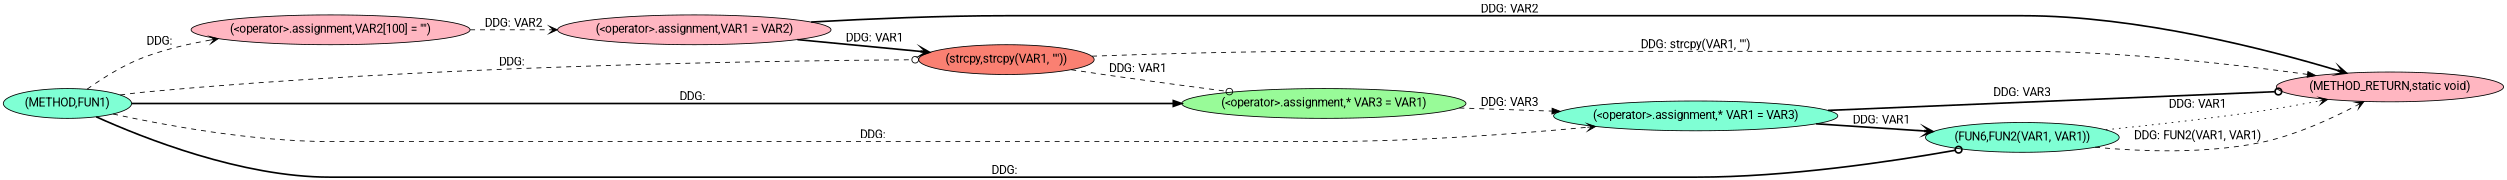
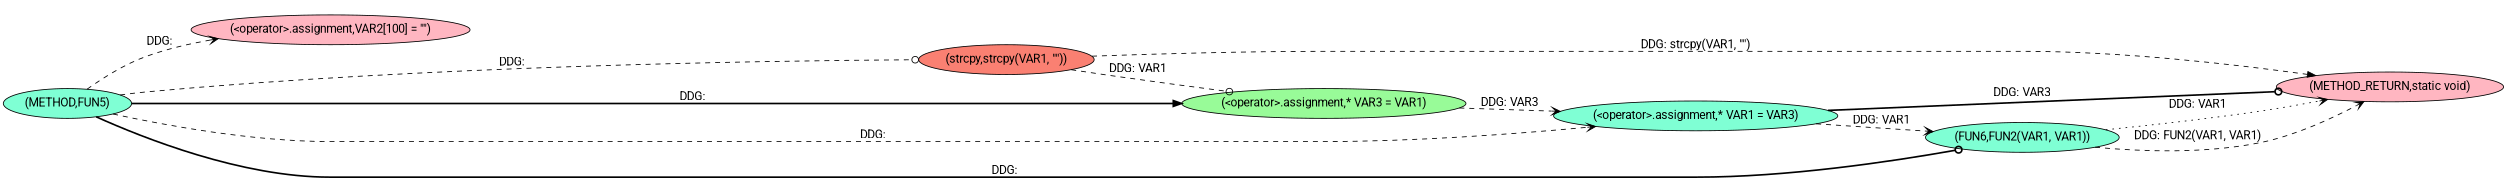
(694, 30) -> none
(67, 103) -> (67, 103)
(1506, 110) -> (1506, 110)
(1870, 127) -> (1870, 127)
